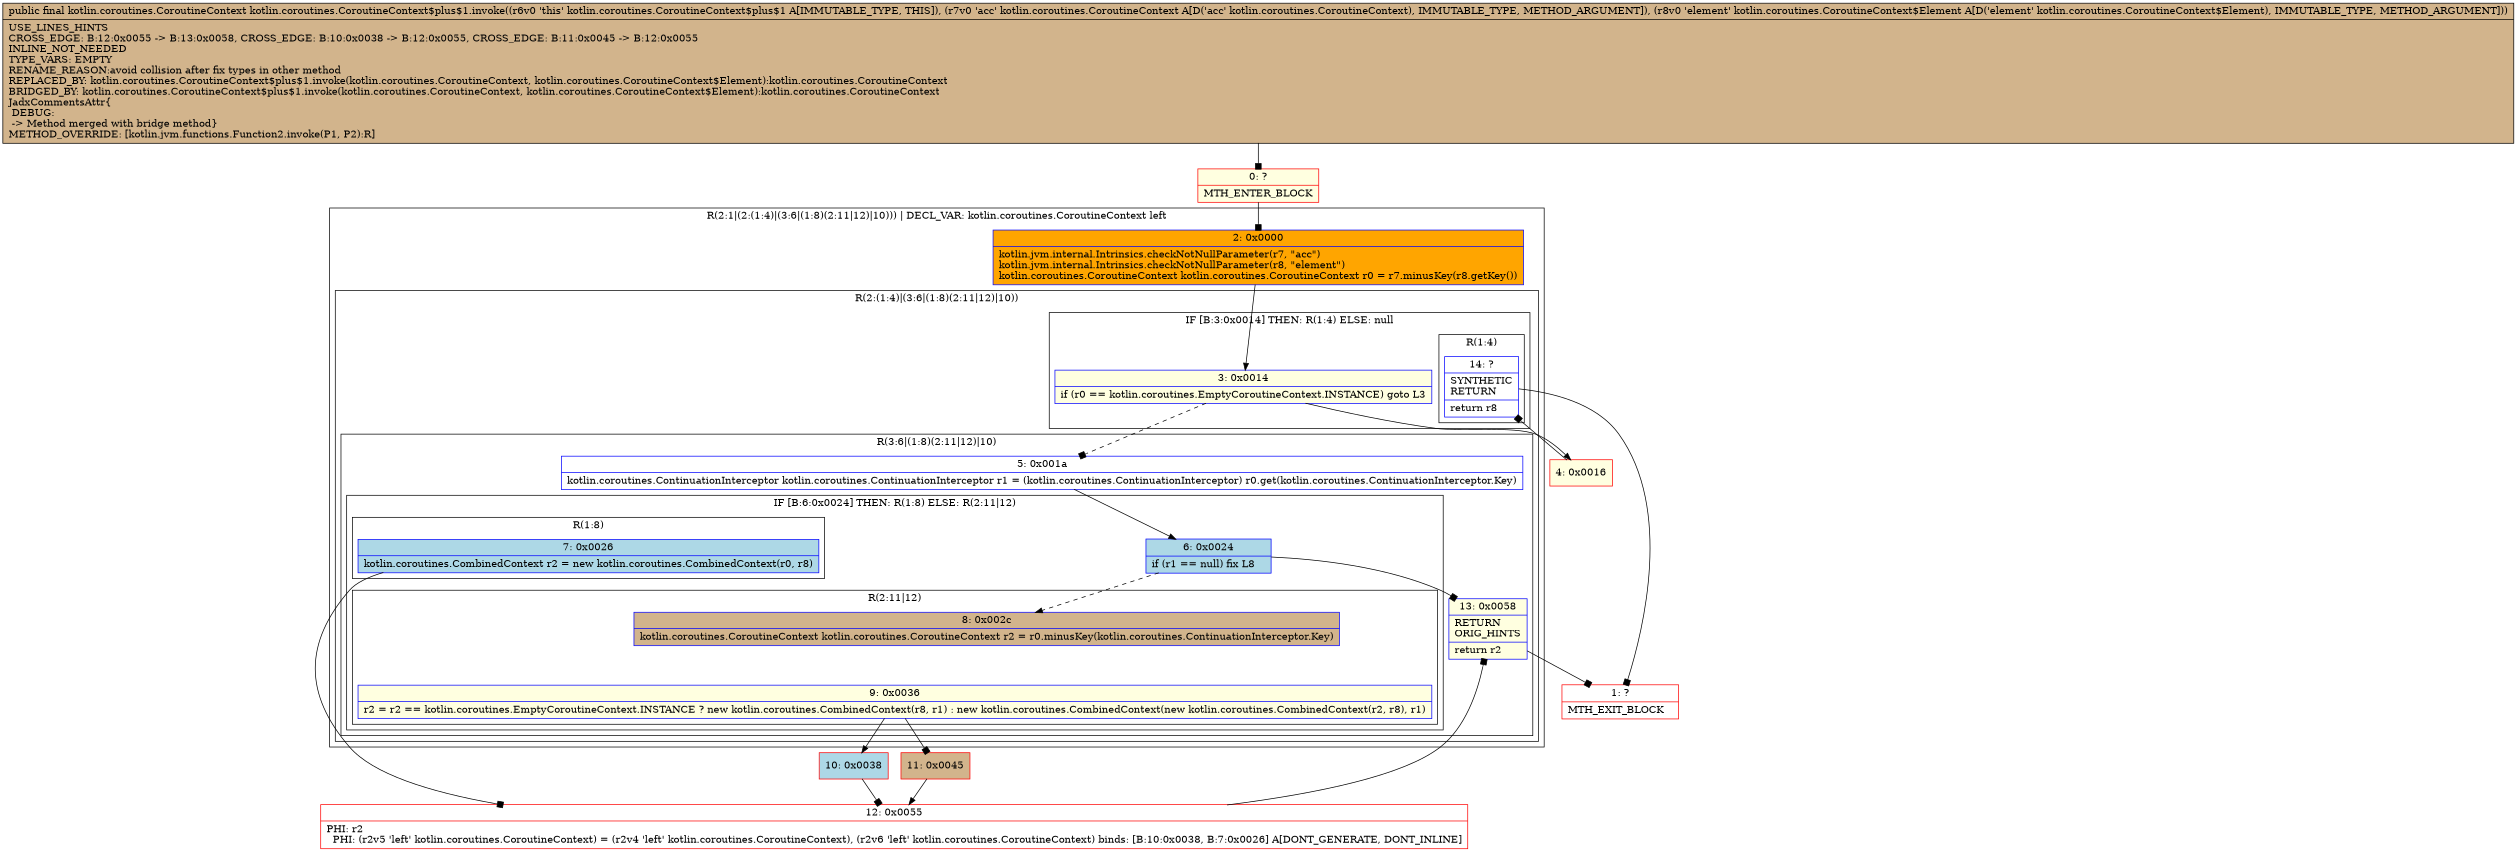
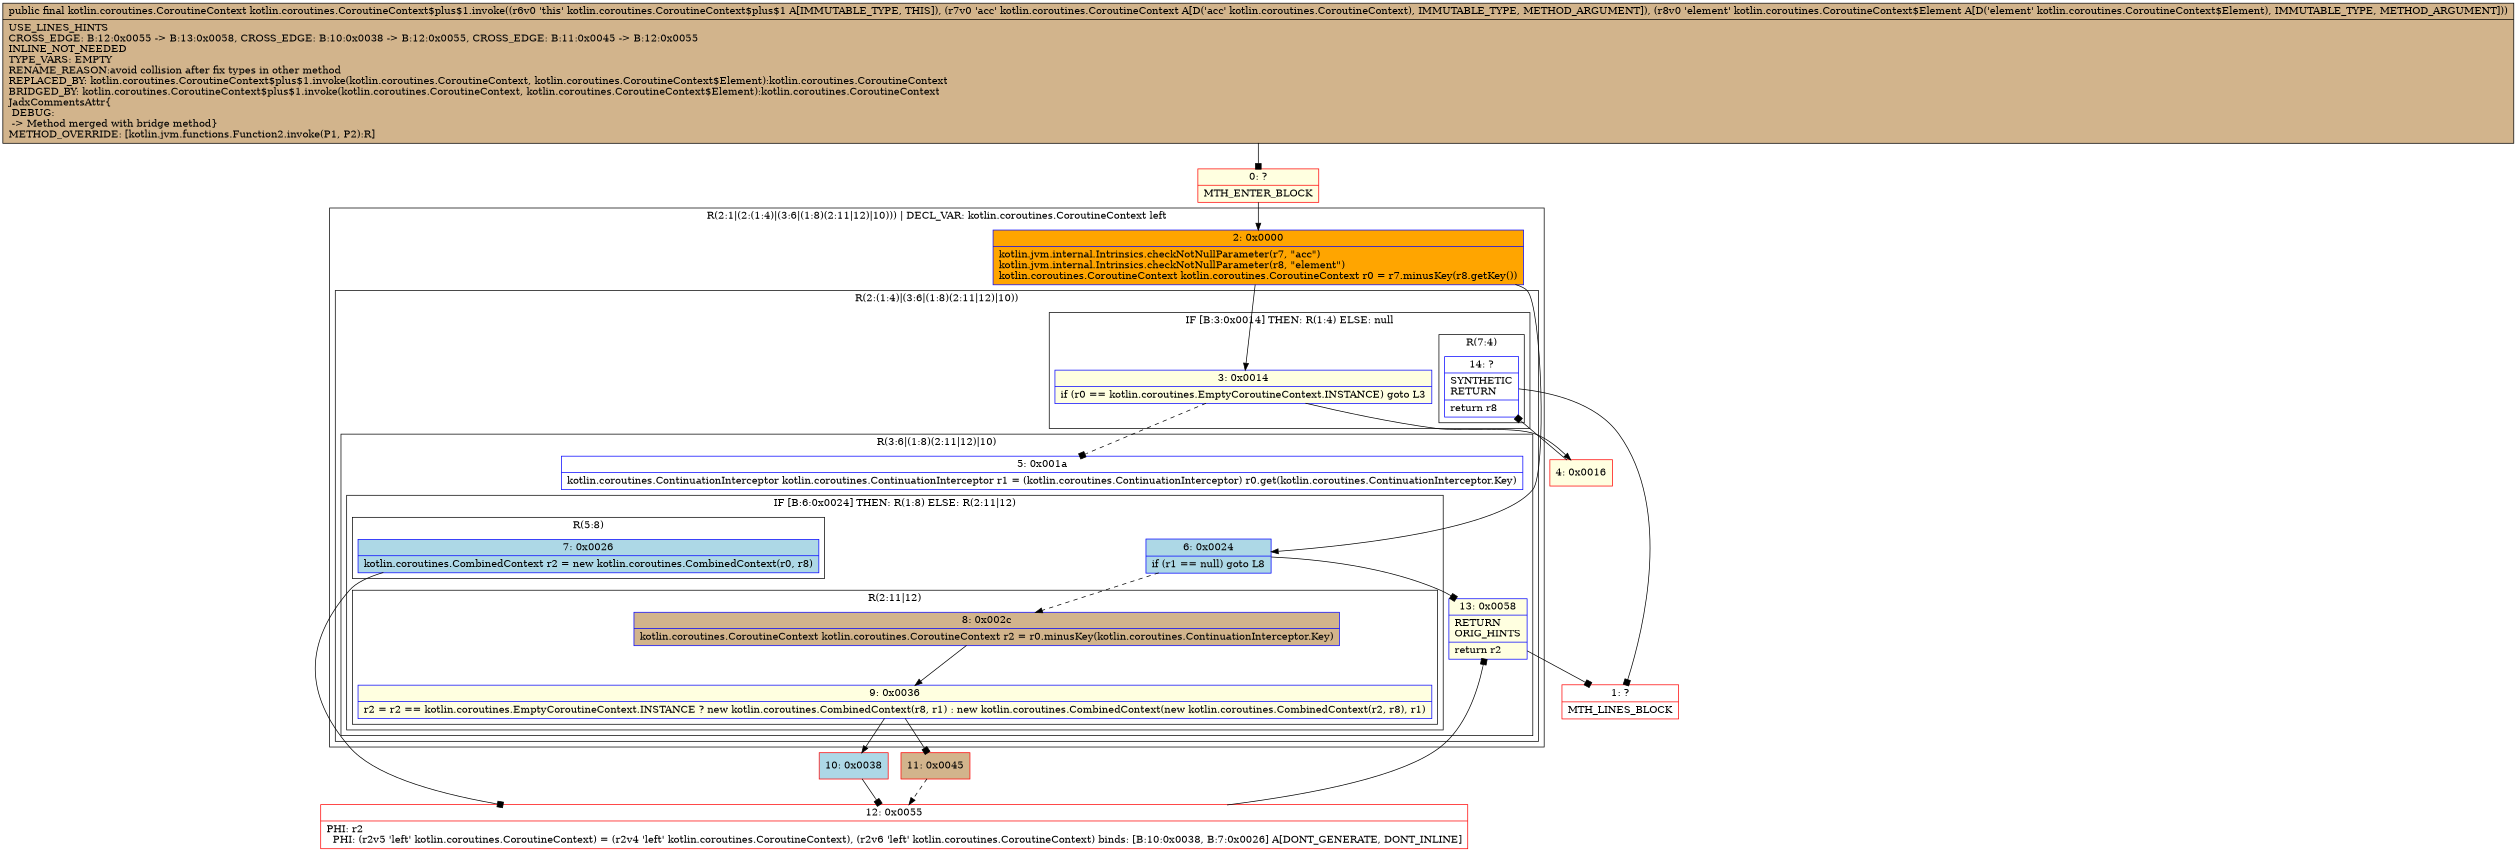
(1258, 213) -> (1258, 213)
(1482, 343) -> (1482, 343)
(1122, 513) -> (1513, 505)
(588, 526) -> (588, 526)
(1203, 564) -> (1209, 564)
none -> (944, 663)
(1616, 710) -> (1620, 710)
(920, 789) -> (920, 789)
